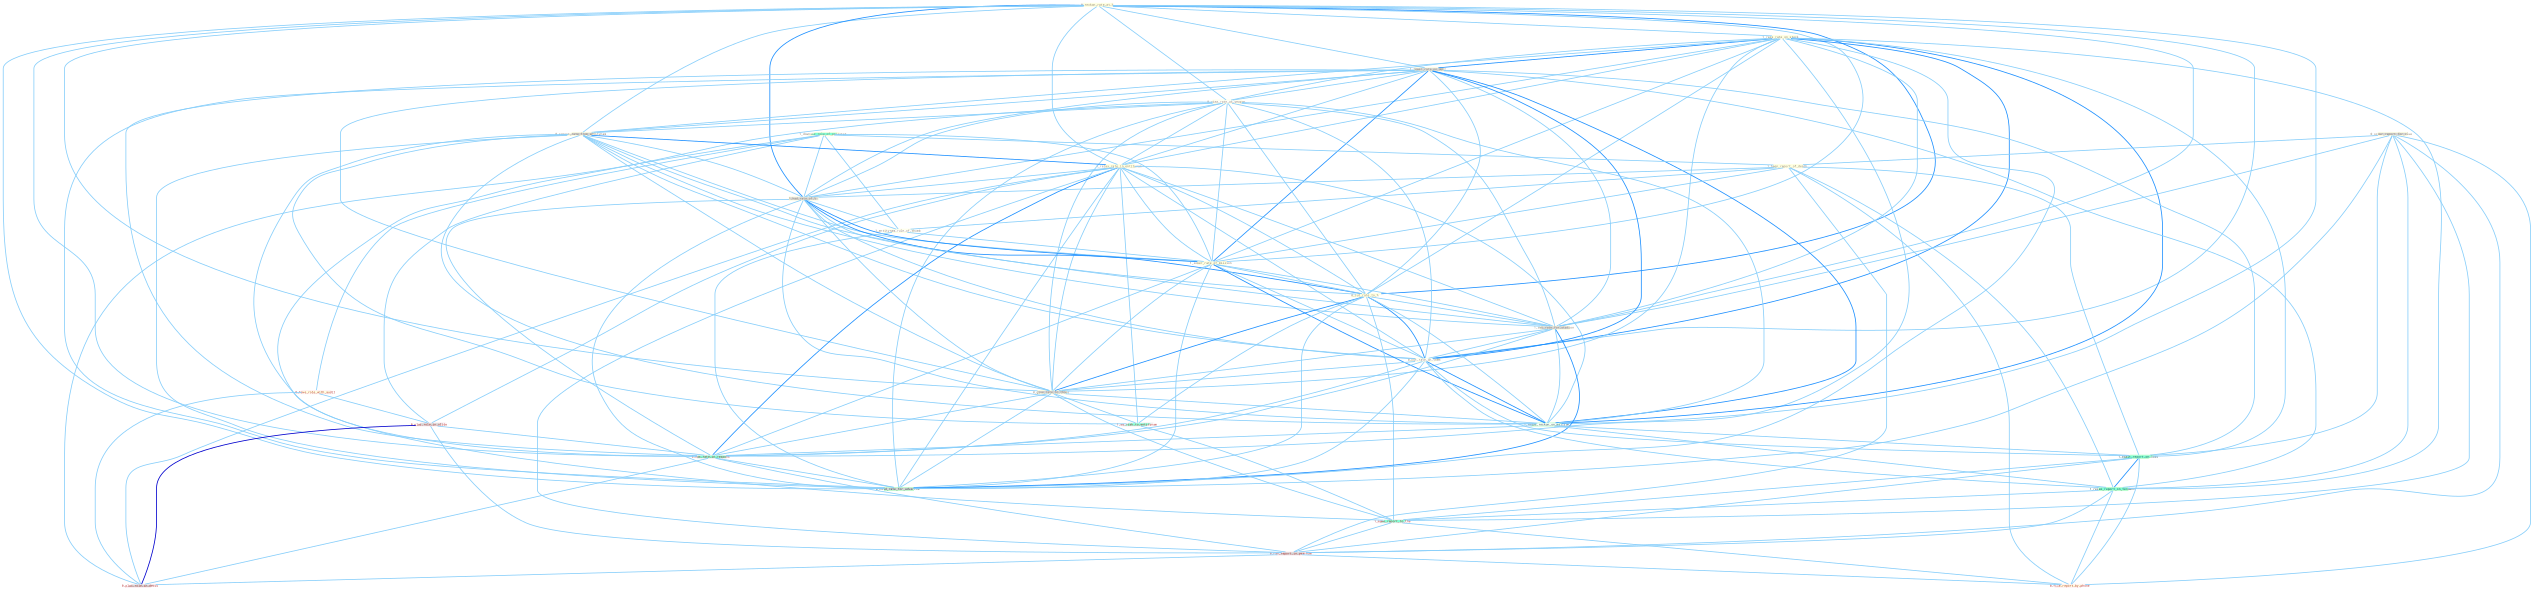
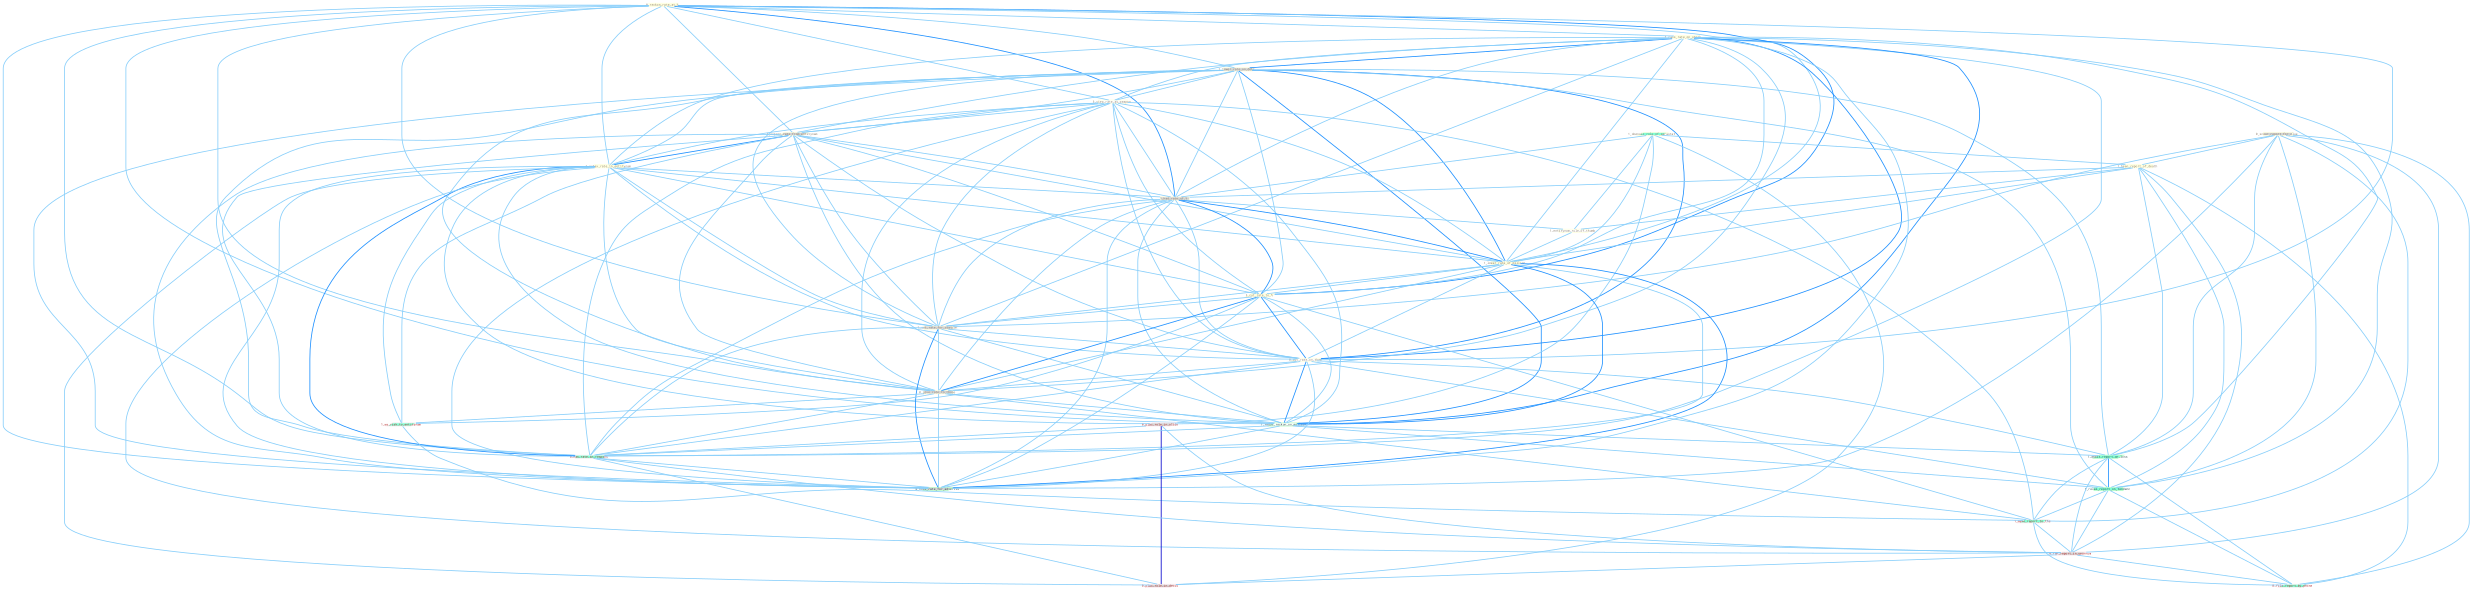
none -> (736, 161)
(715, 348) -> (1112, 458)
(316, 392) -> none
(1135, 460) -> (1610, 430)
(899, 489) -> (938, 489)
(2071, 586) -> (2293, 586)
